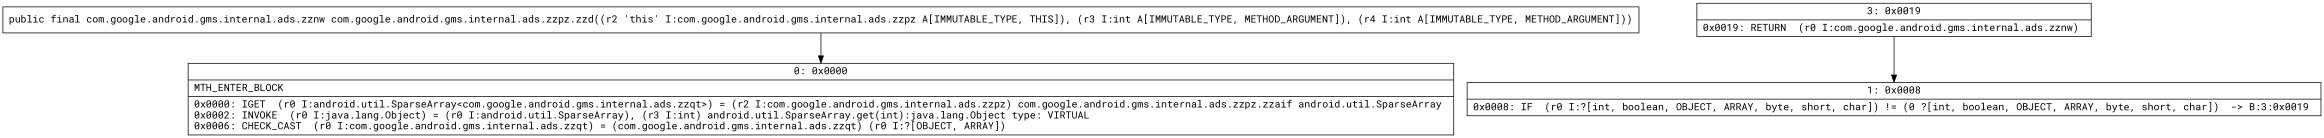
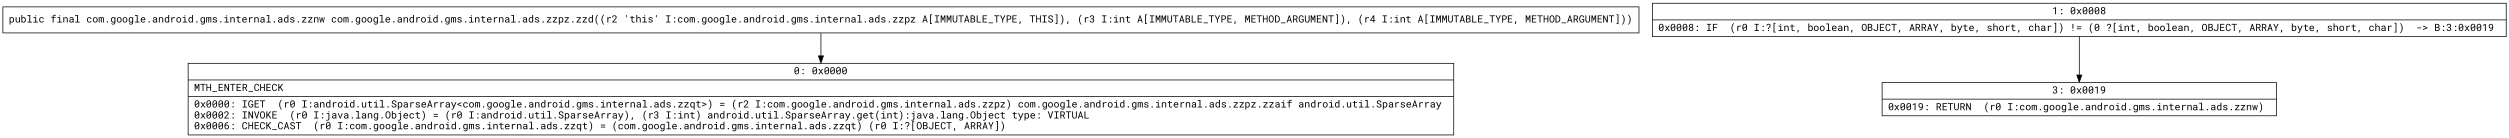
(1894, 56) -> (2079, 56)
(239, 88) -> (239, 88)
